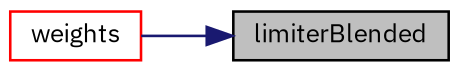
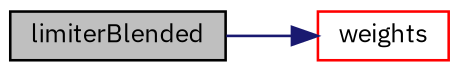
(174, 36) -> (259, 36)
